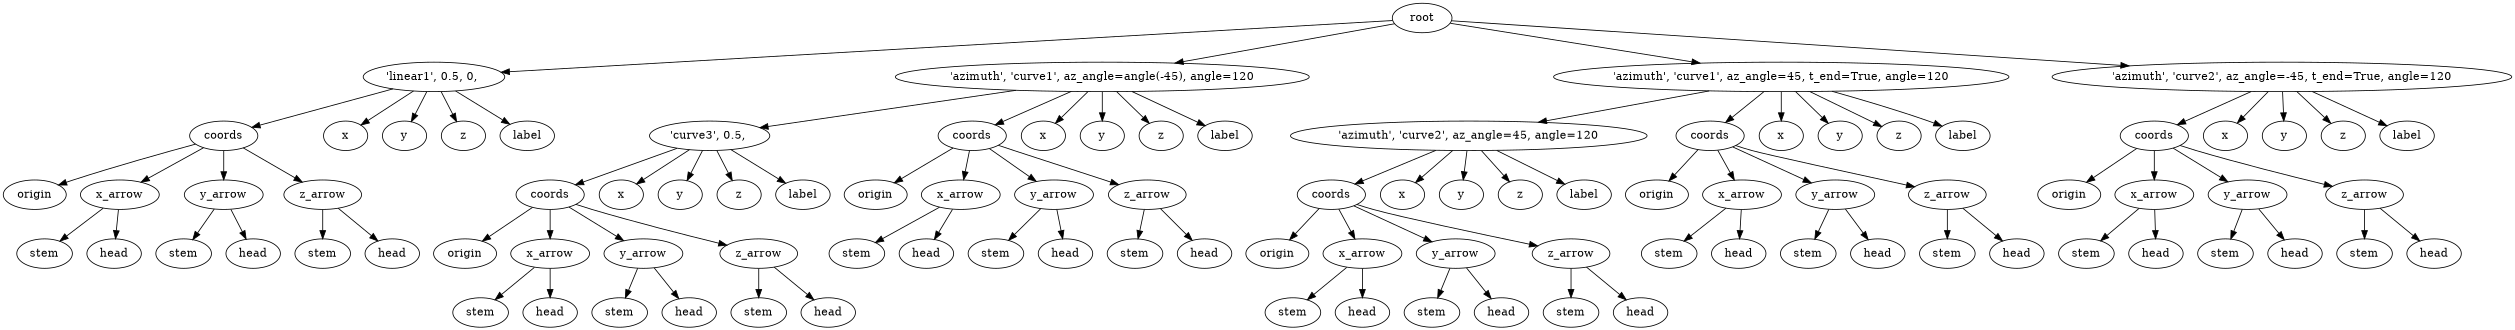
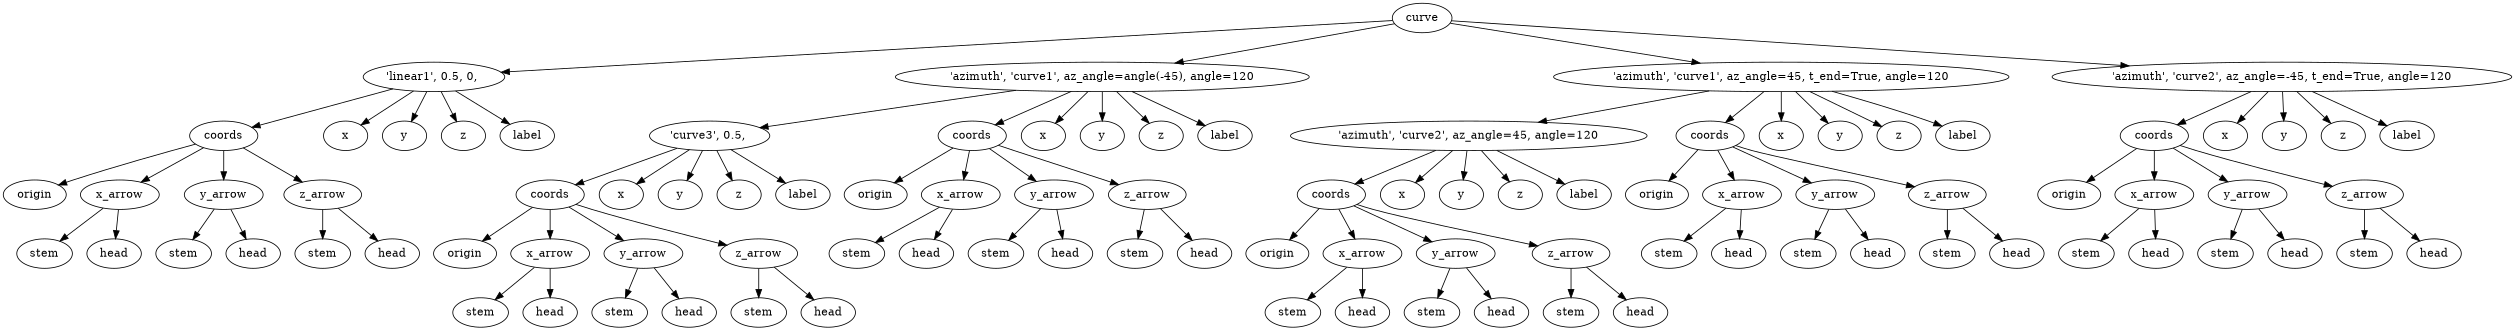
(1422, 18) -> (1422, 18)
